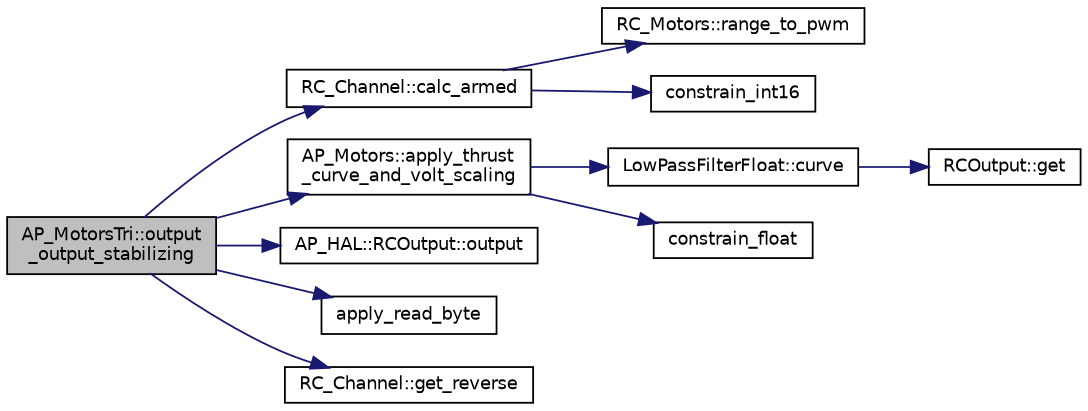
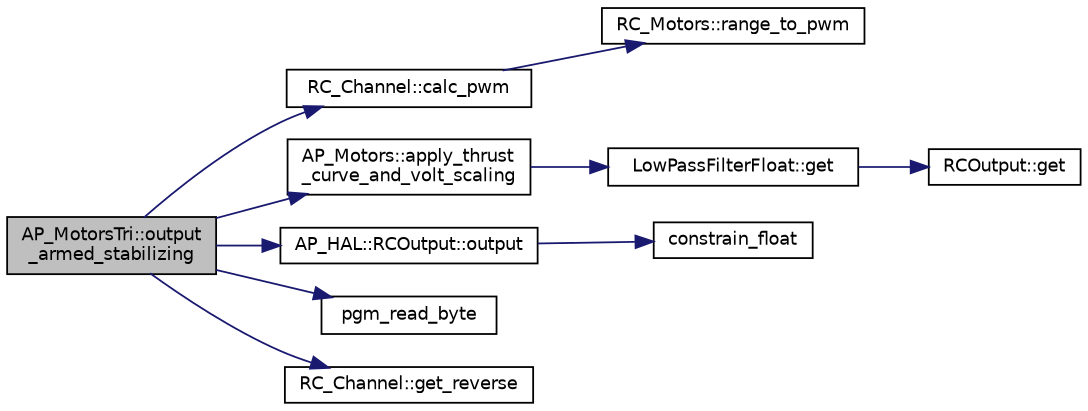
(409, 88) -> (409, 88)
(733, 94) -> none
(733, 167) -> (733, 167)
(584, 206) -> (586, 243)
(112, 246) -> (112, 246)
(409, 315) -> (409, 315)
